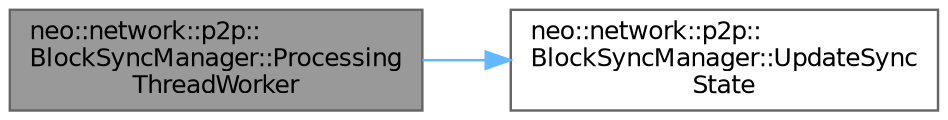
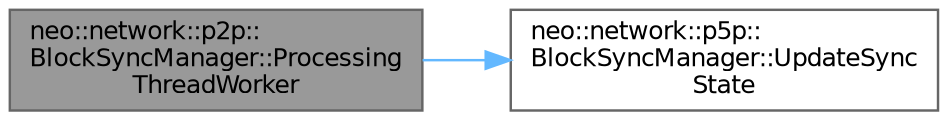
(724, 60) -> (724, 60)
